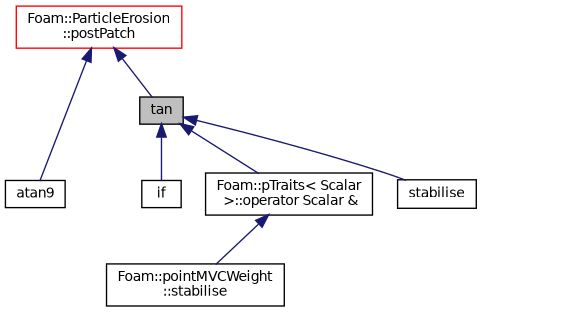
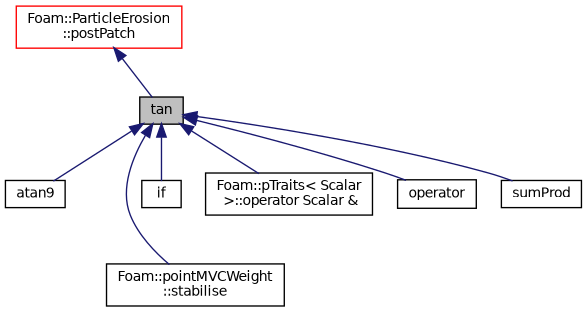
(63, 121) -> (92, 156)
(437, 194) -> (437, 194)
none -> (541, 194)
(237, 244) -> (127, 205)
